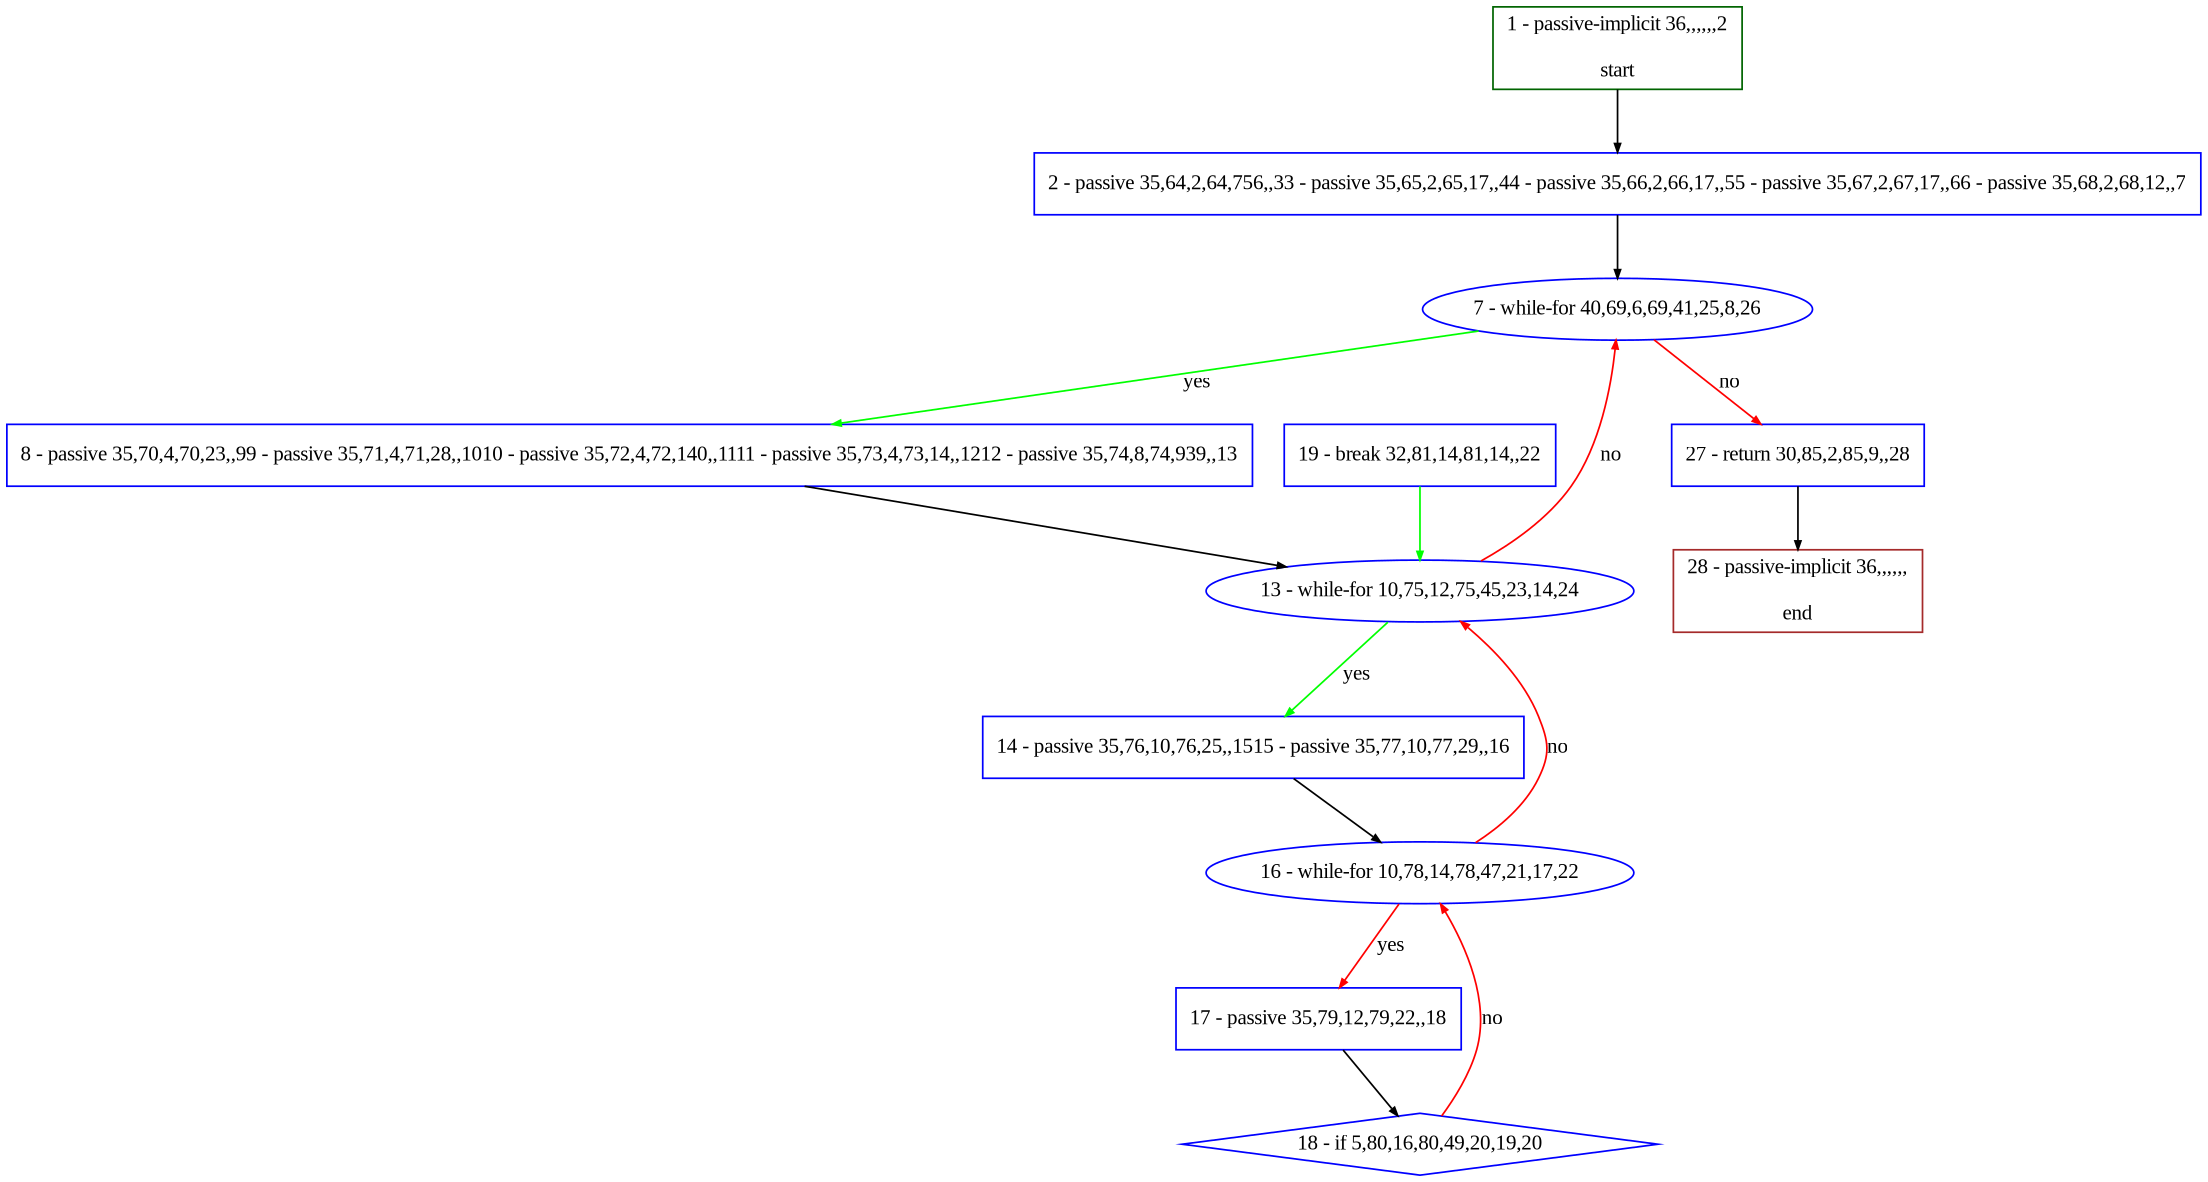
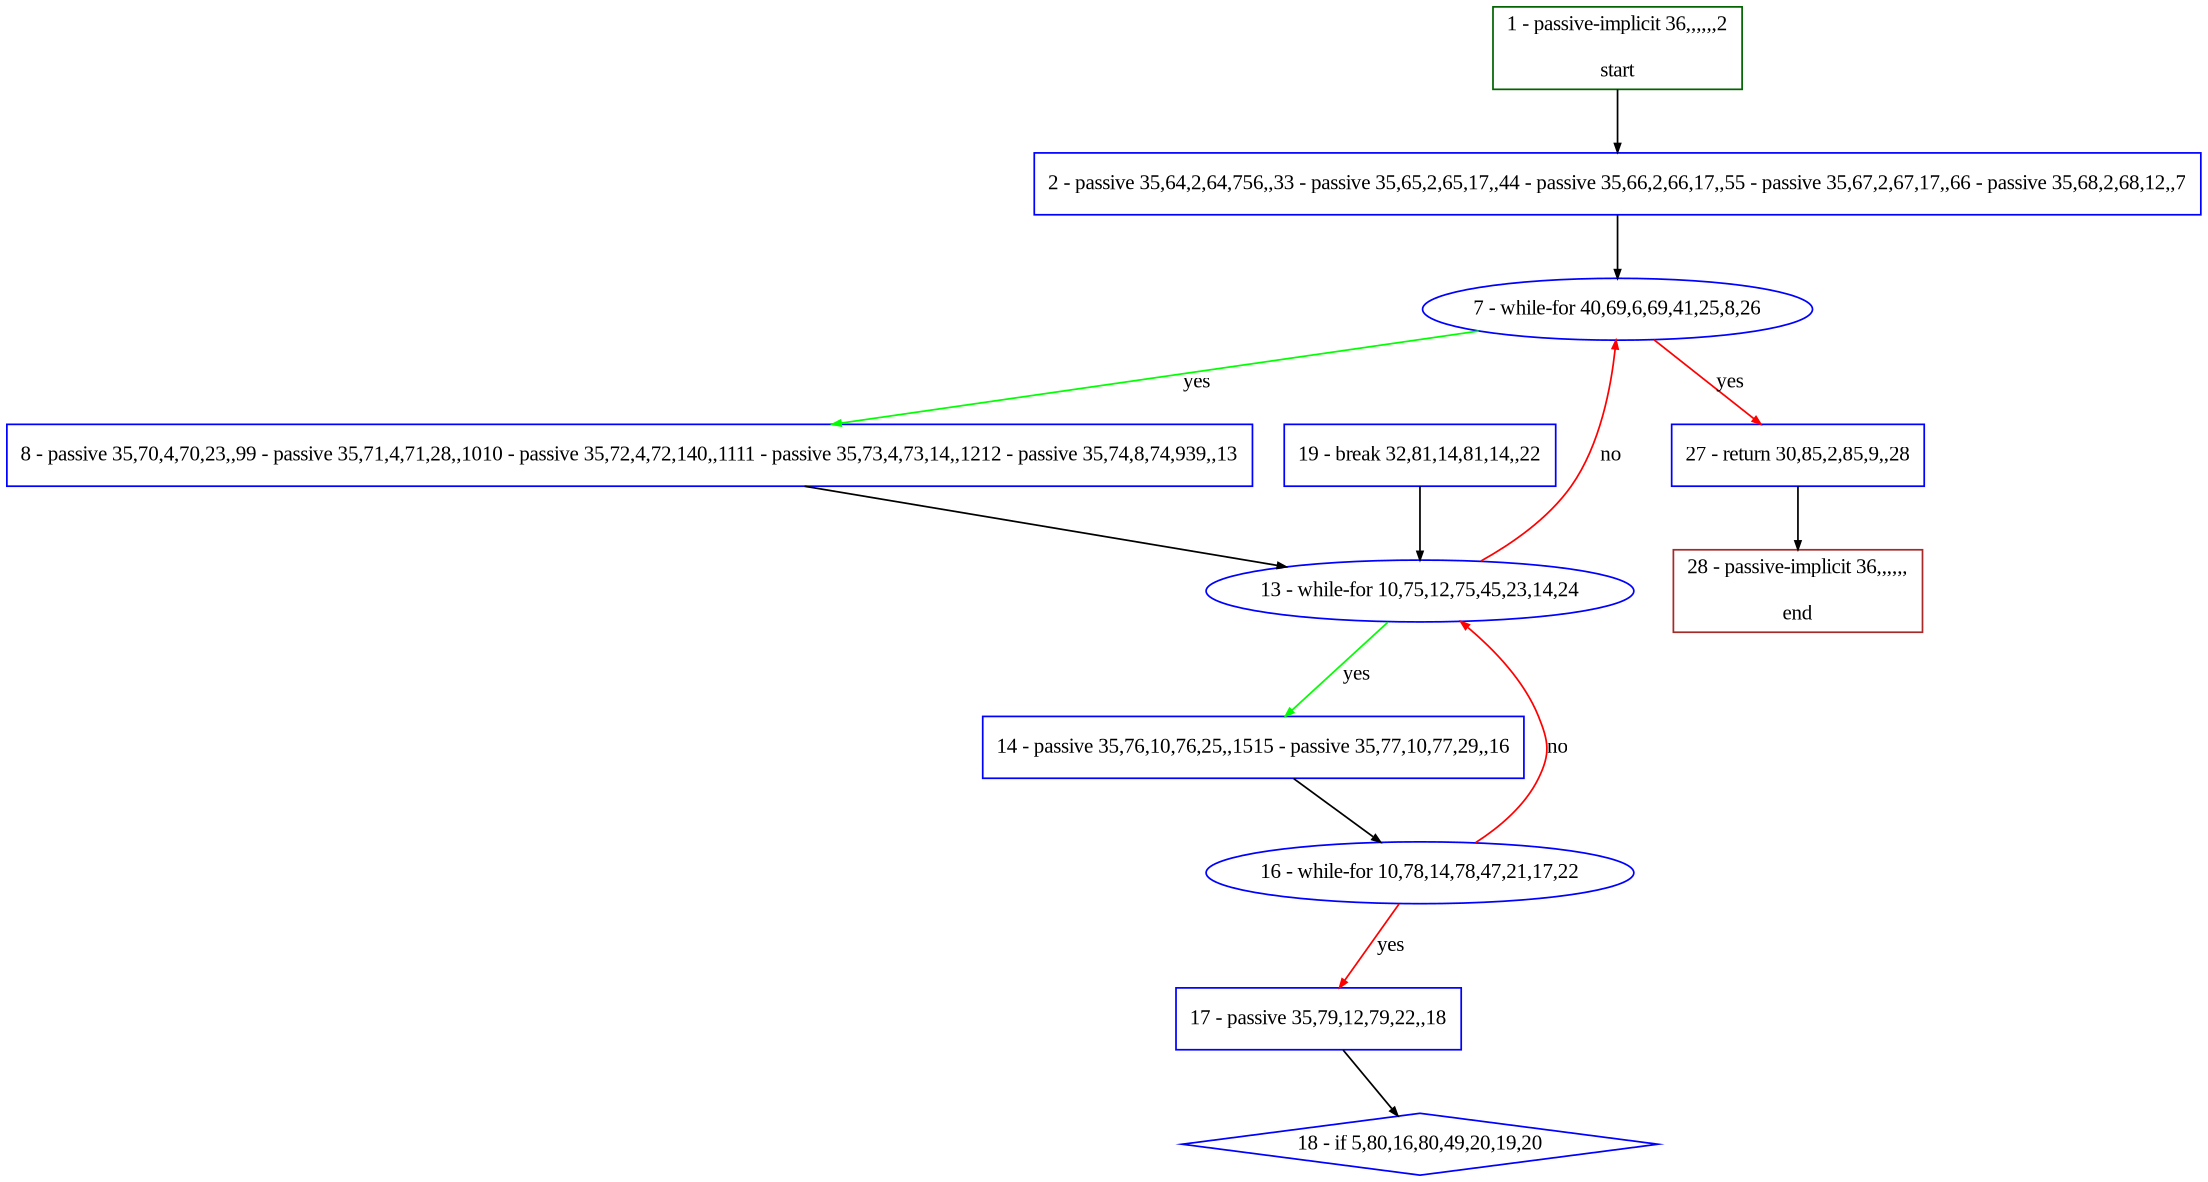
(1730, 382) -> (1730, 382)
(1420, 519) -> (1420, 519)
(1480, 1015) -> none
